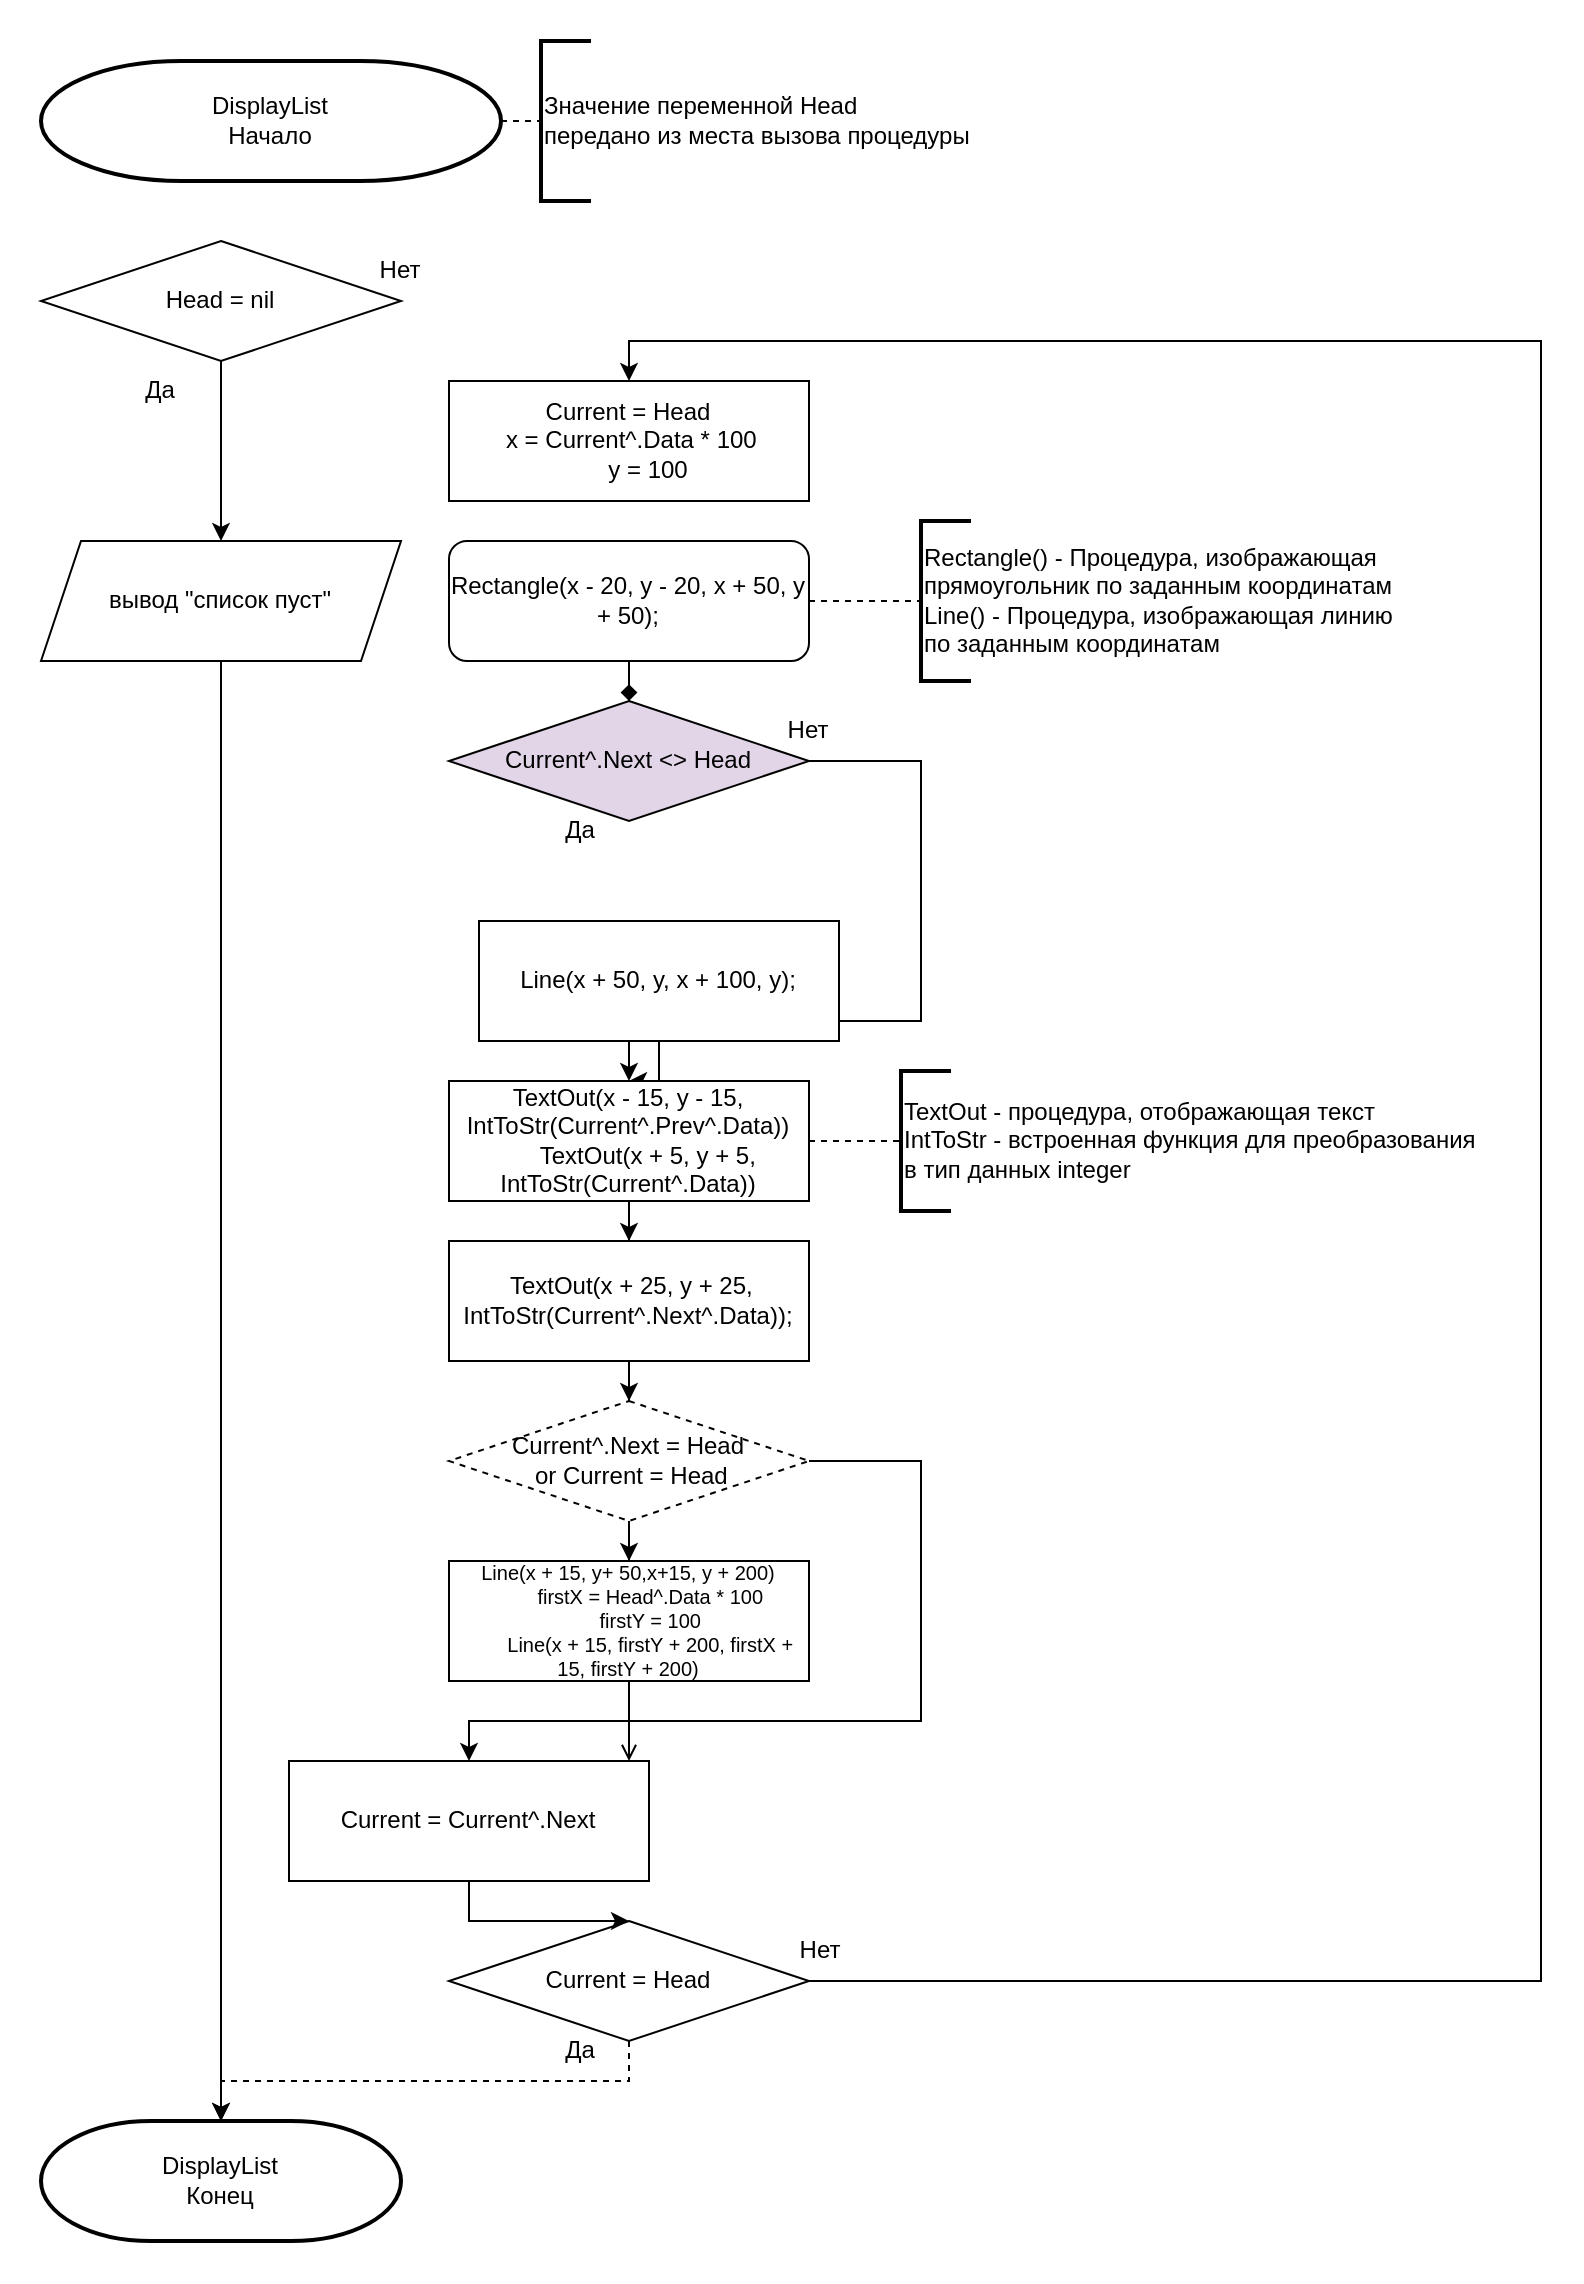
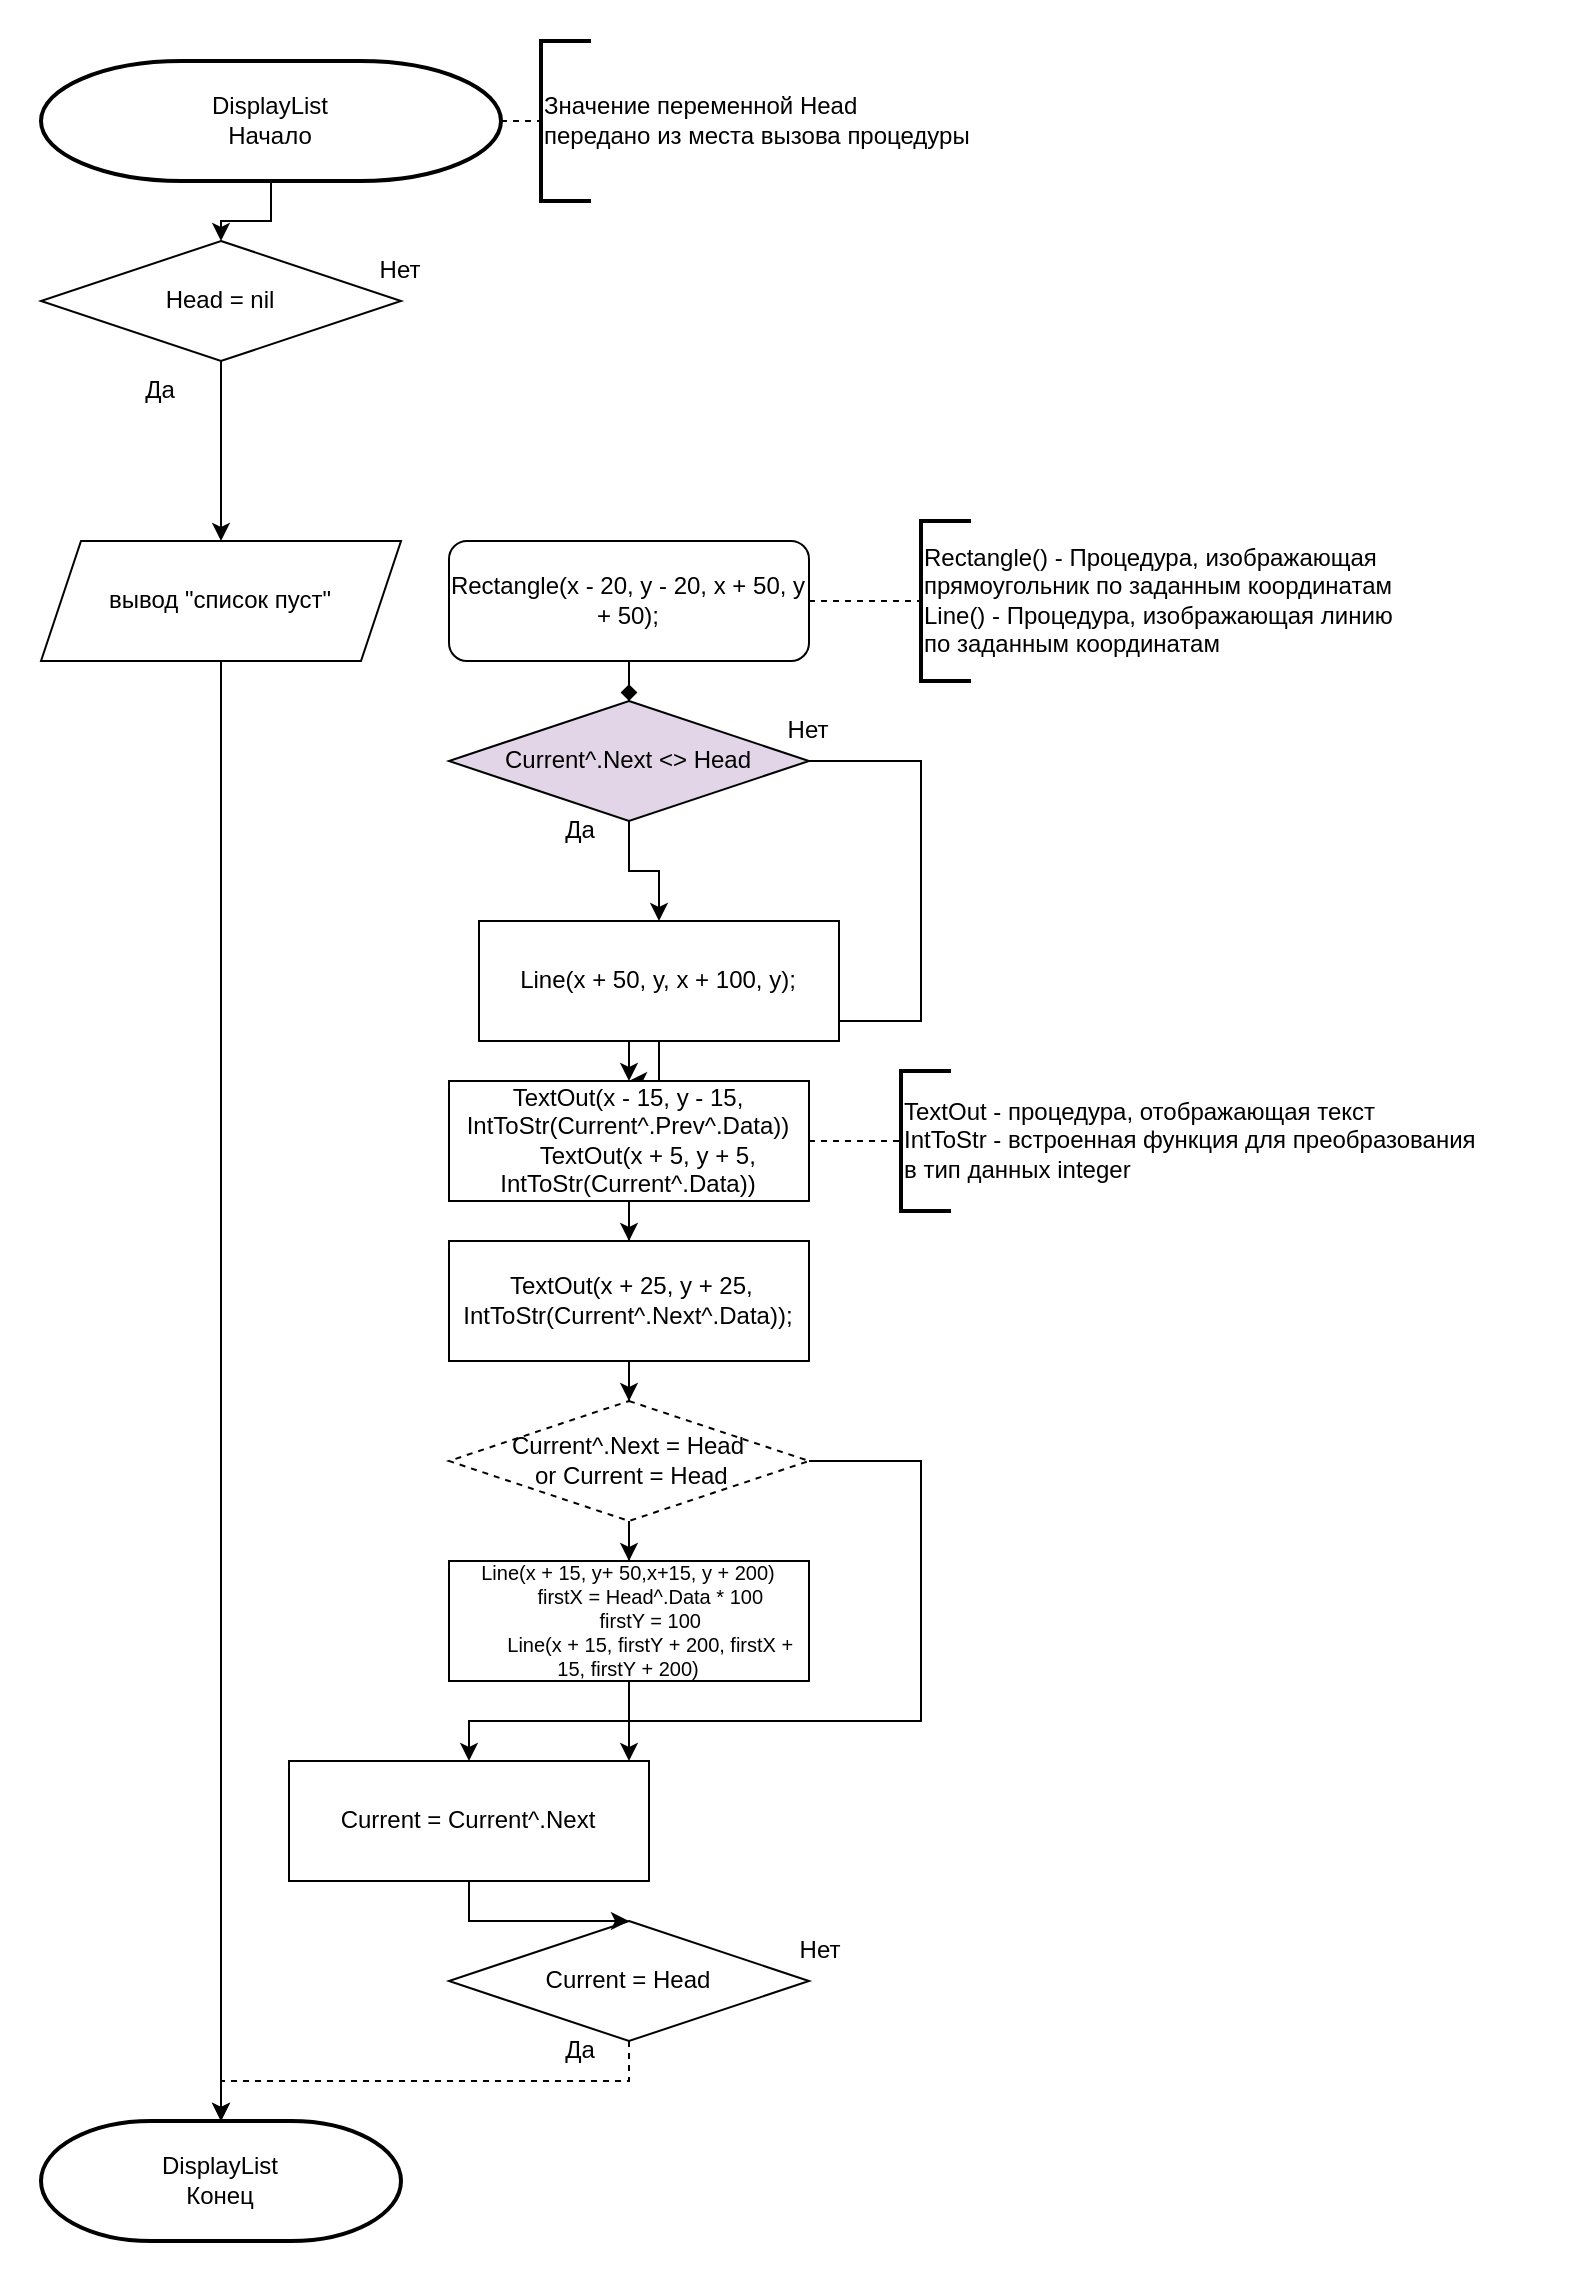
none -> (263, 221)
(629, 441) -> none
none -> (637, 871)
(1541, 1058) -> none
(629, 1749) -> (629, 1746)
